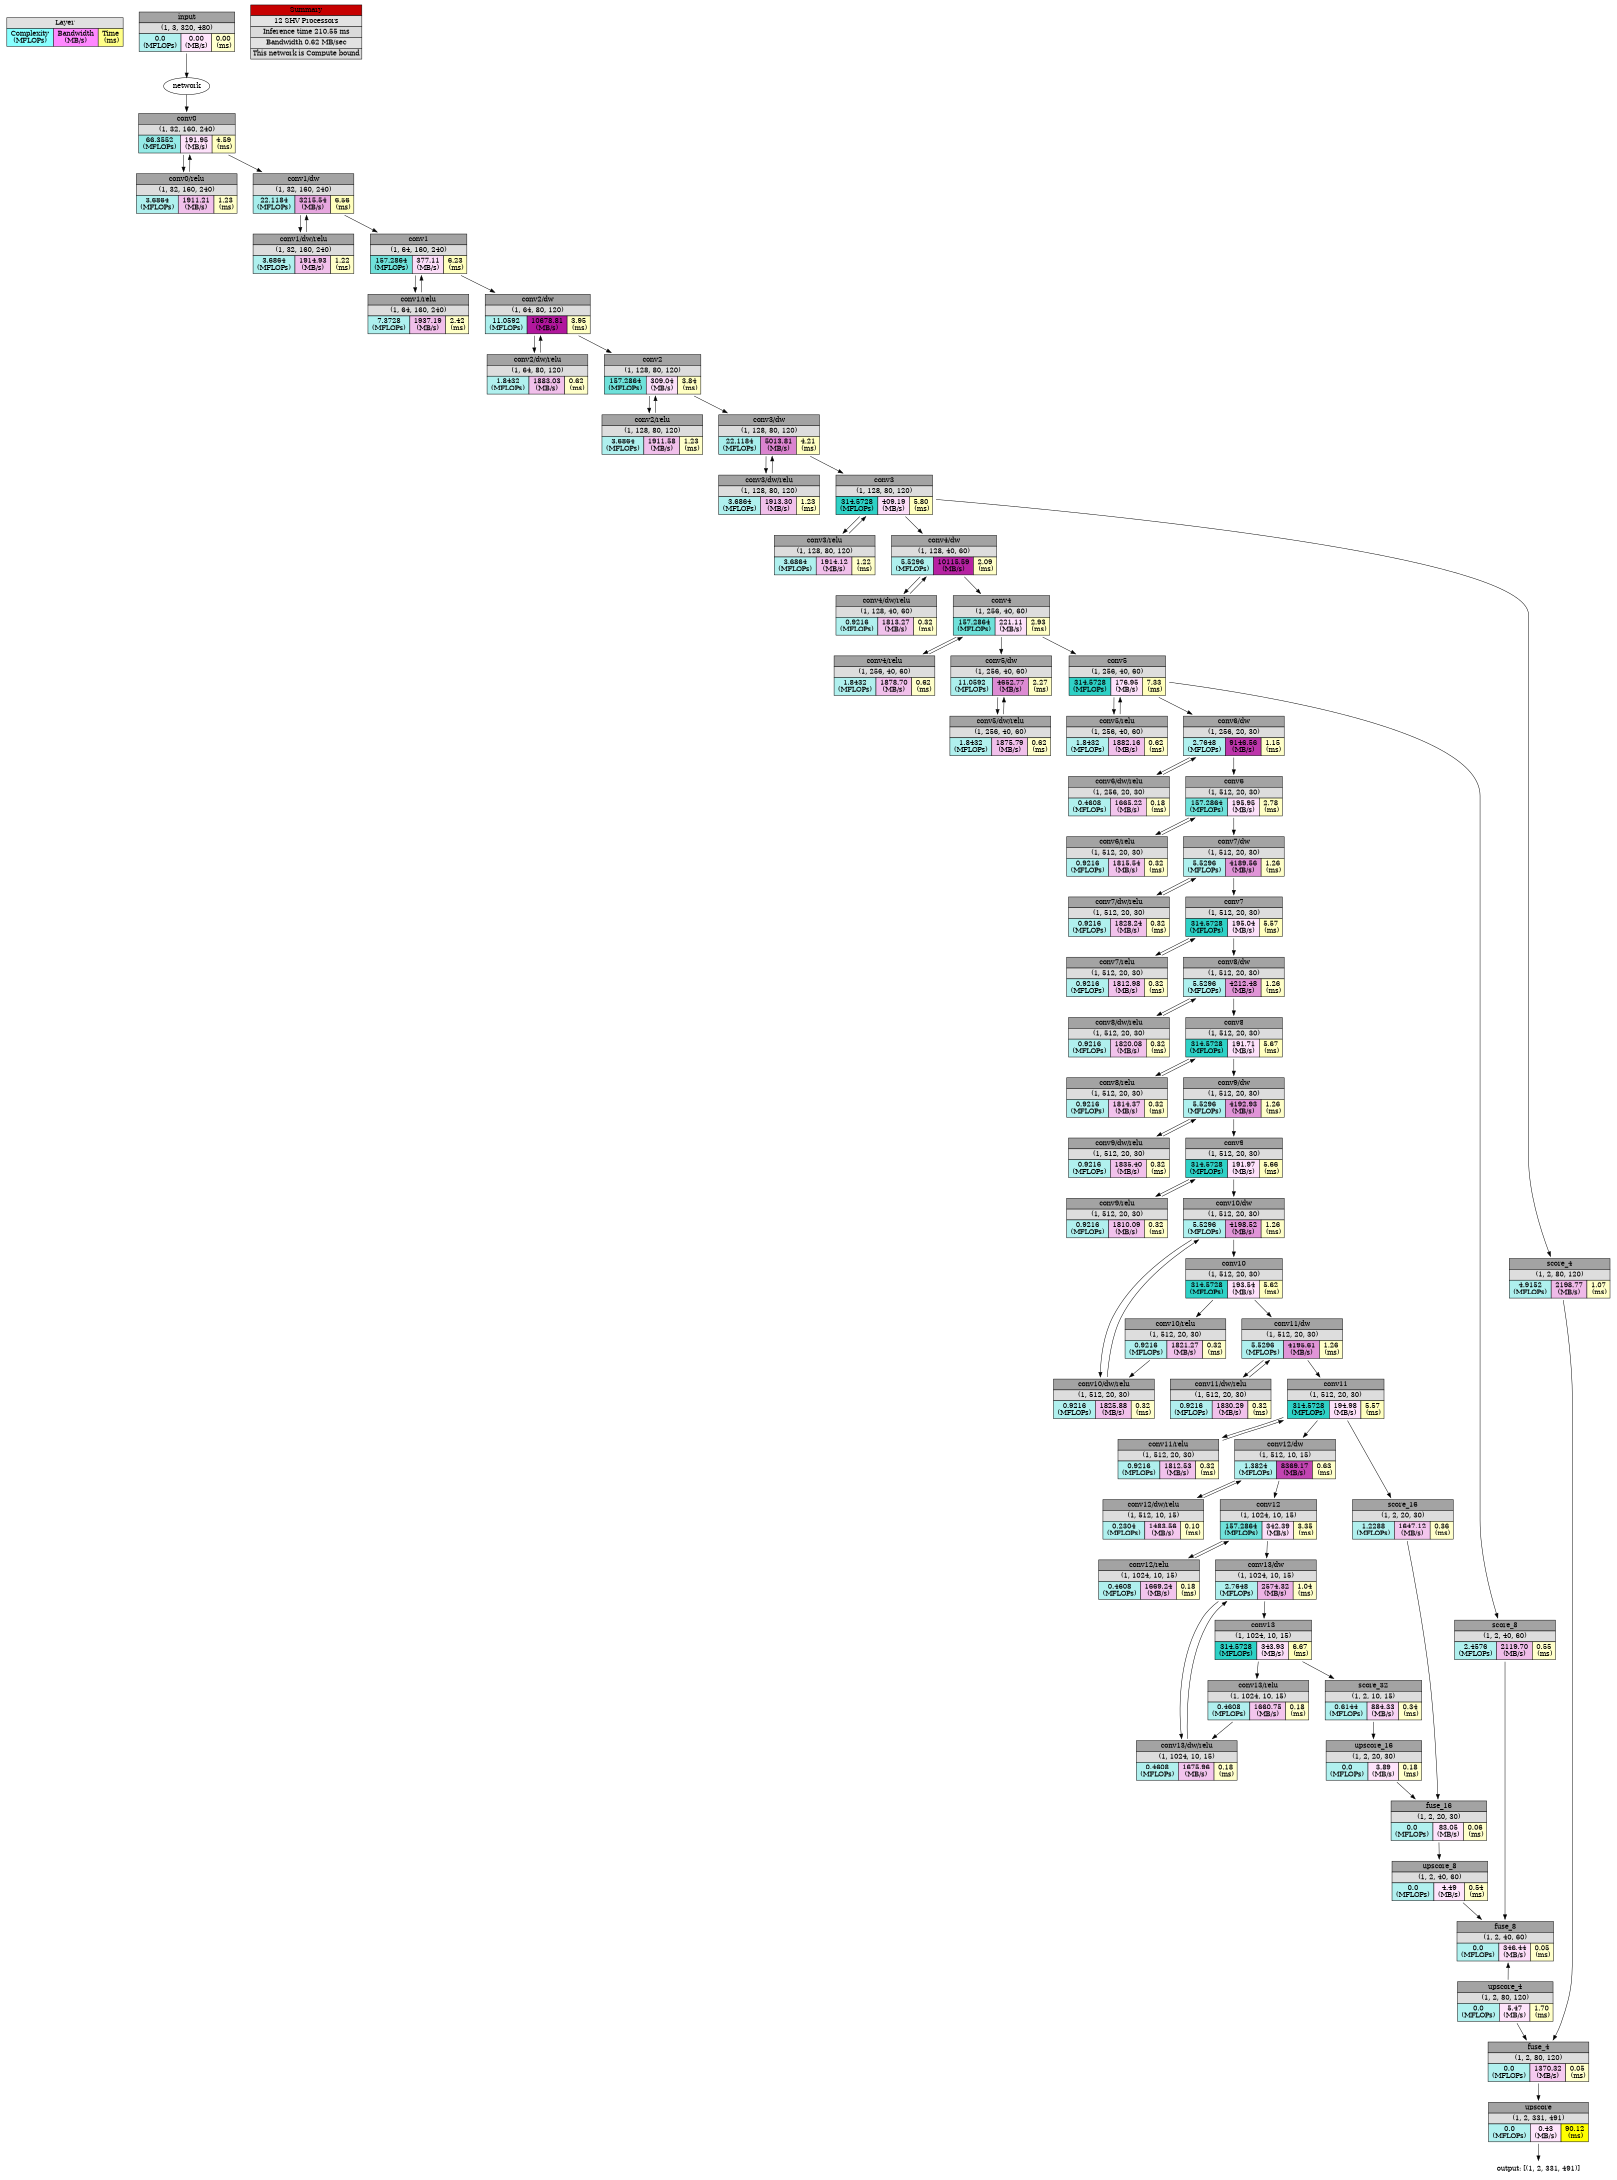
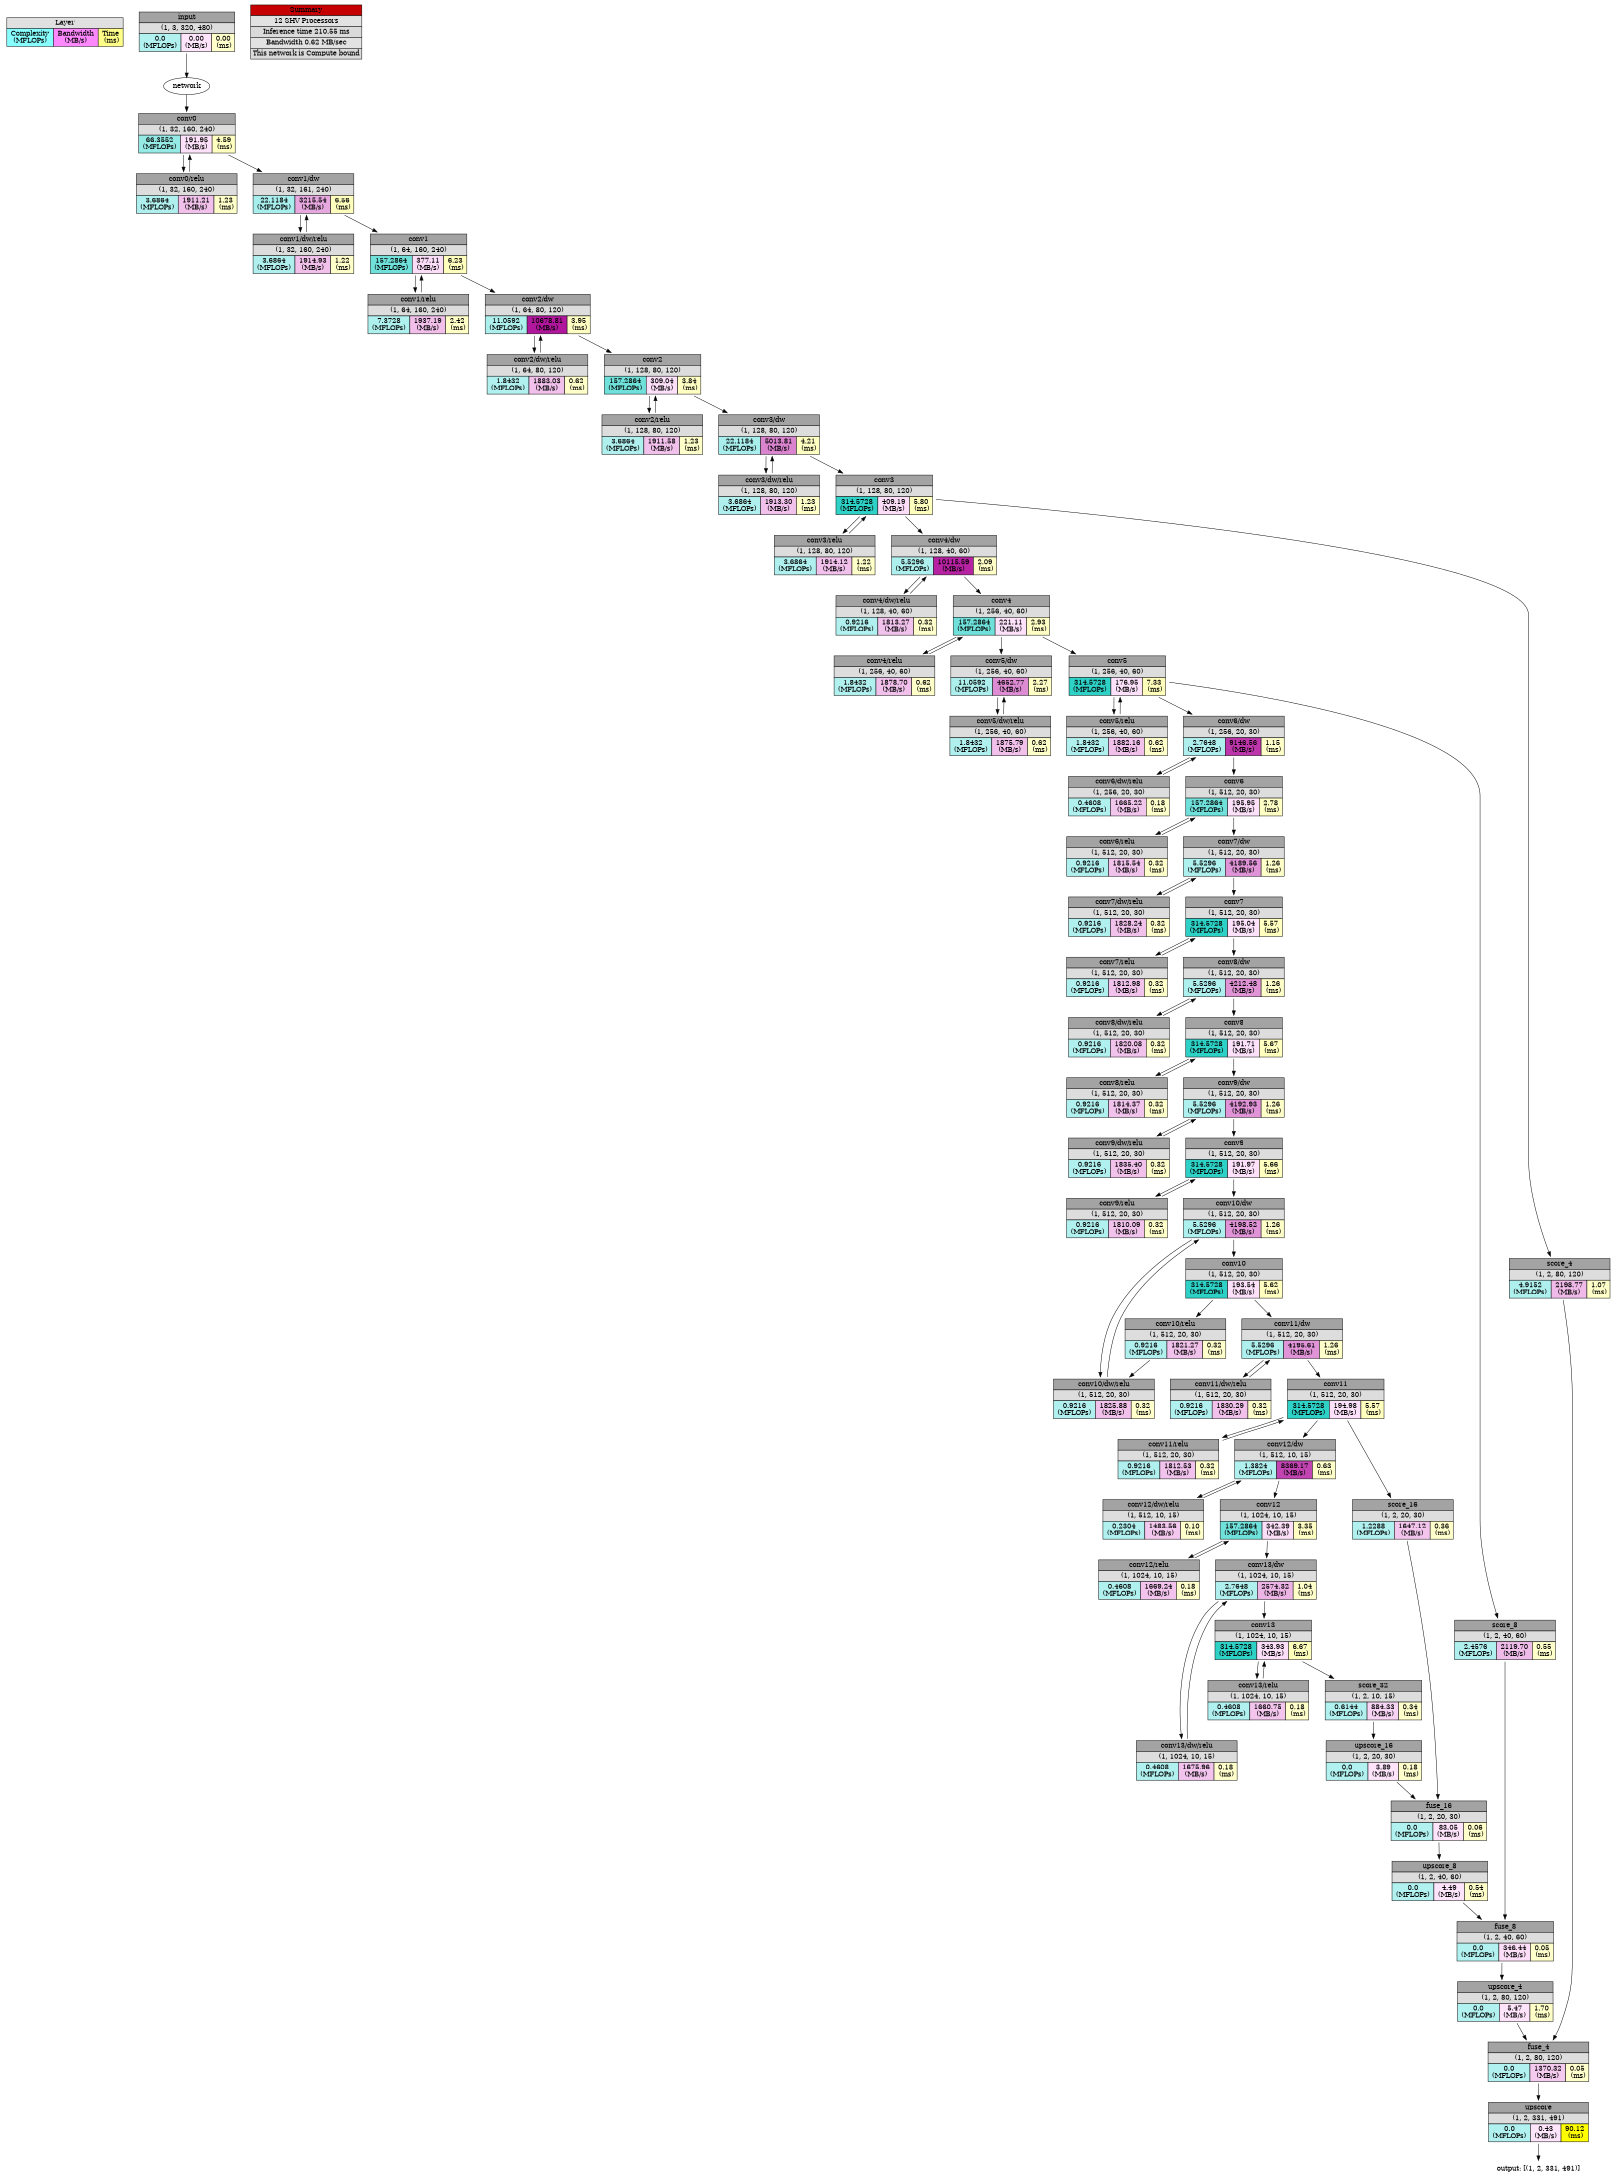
(303, 190) -> (303, 190)
(1224, 1729) -> (1264, 1672)
(1508, 1974) -> (1502, 1969)
